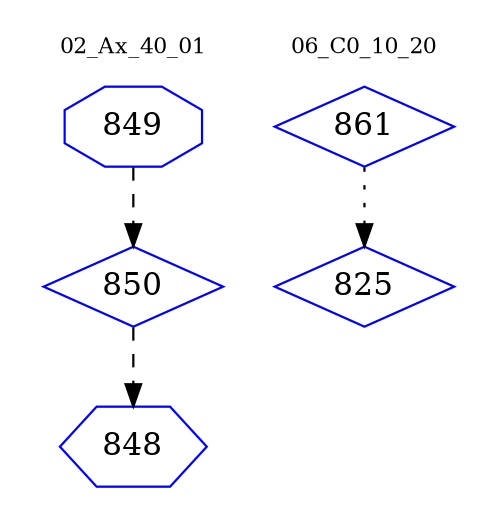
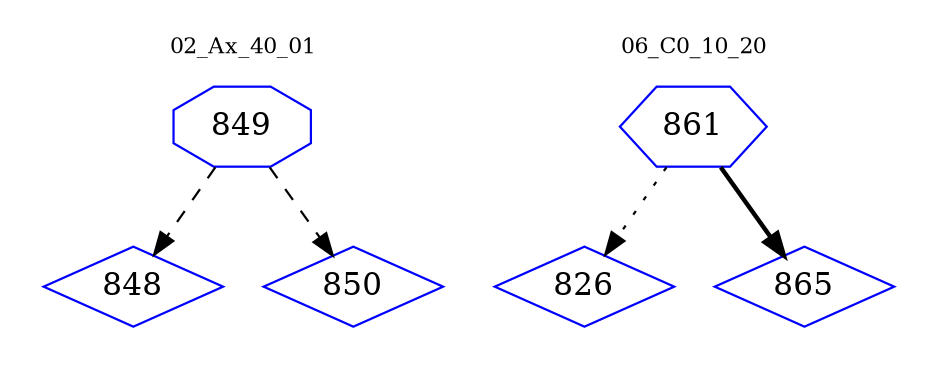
(364, 127) -> (693, 127)
(364, 287) -> (584, 287)
none -> (804, 287)
(133, 356) -> (191, 202)
(133, 447) -> (133, 287)
